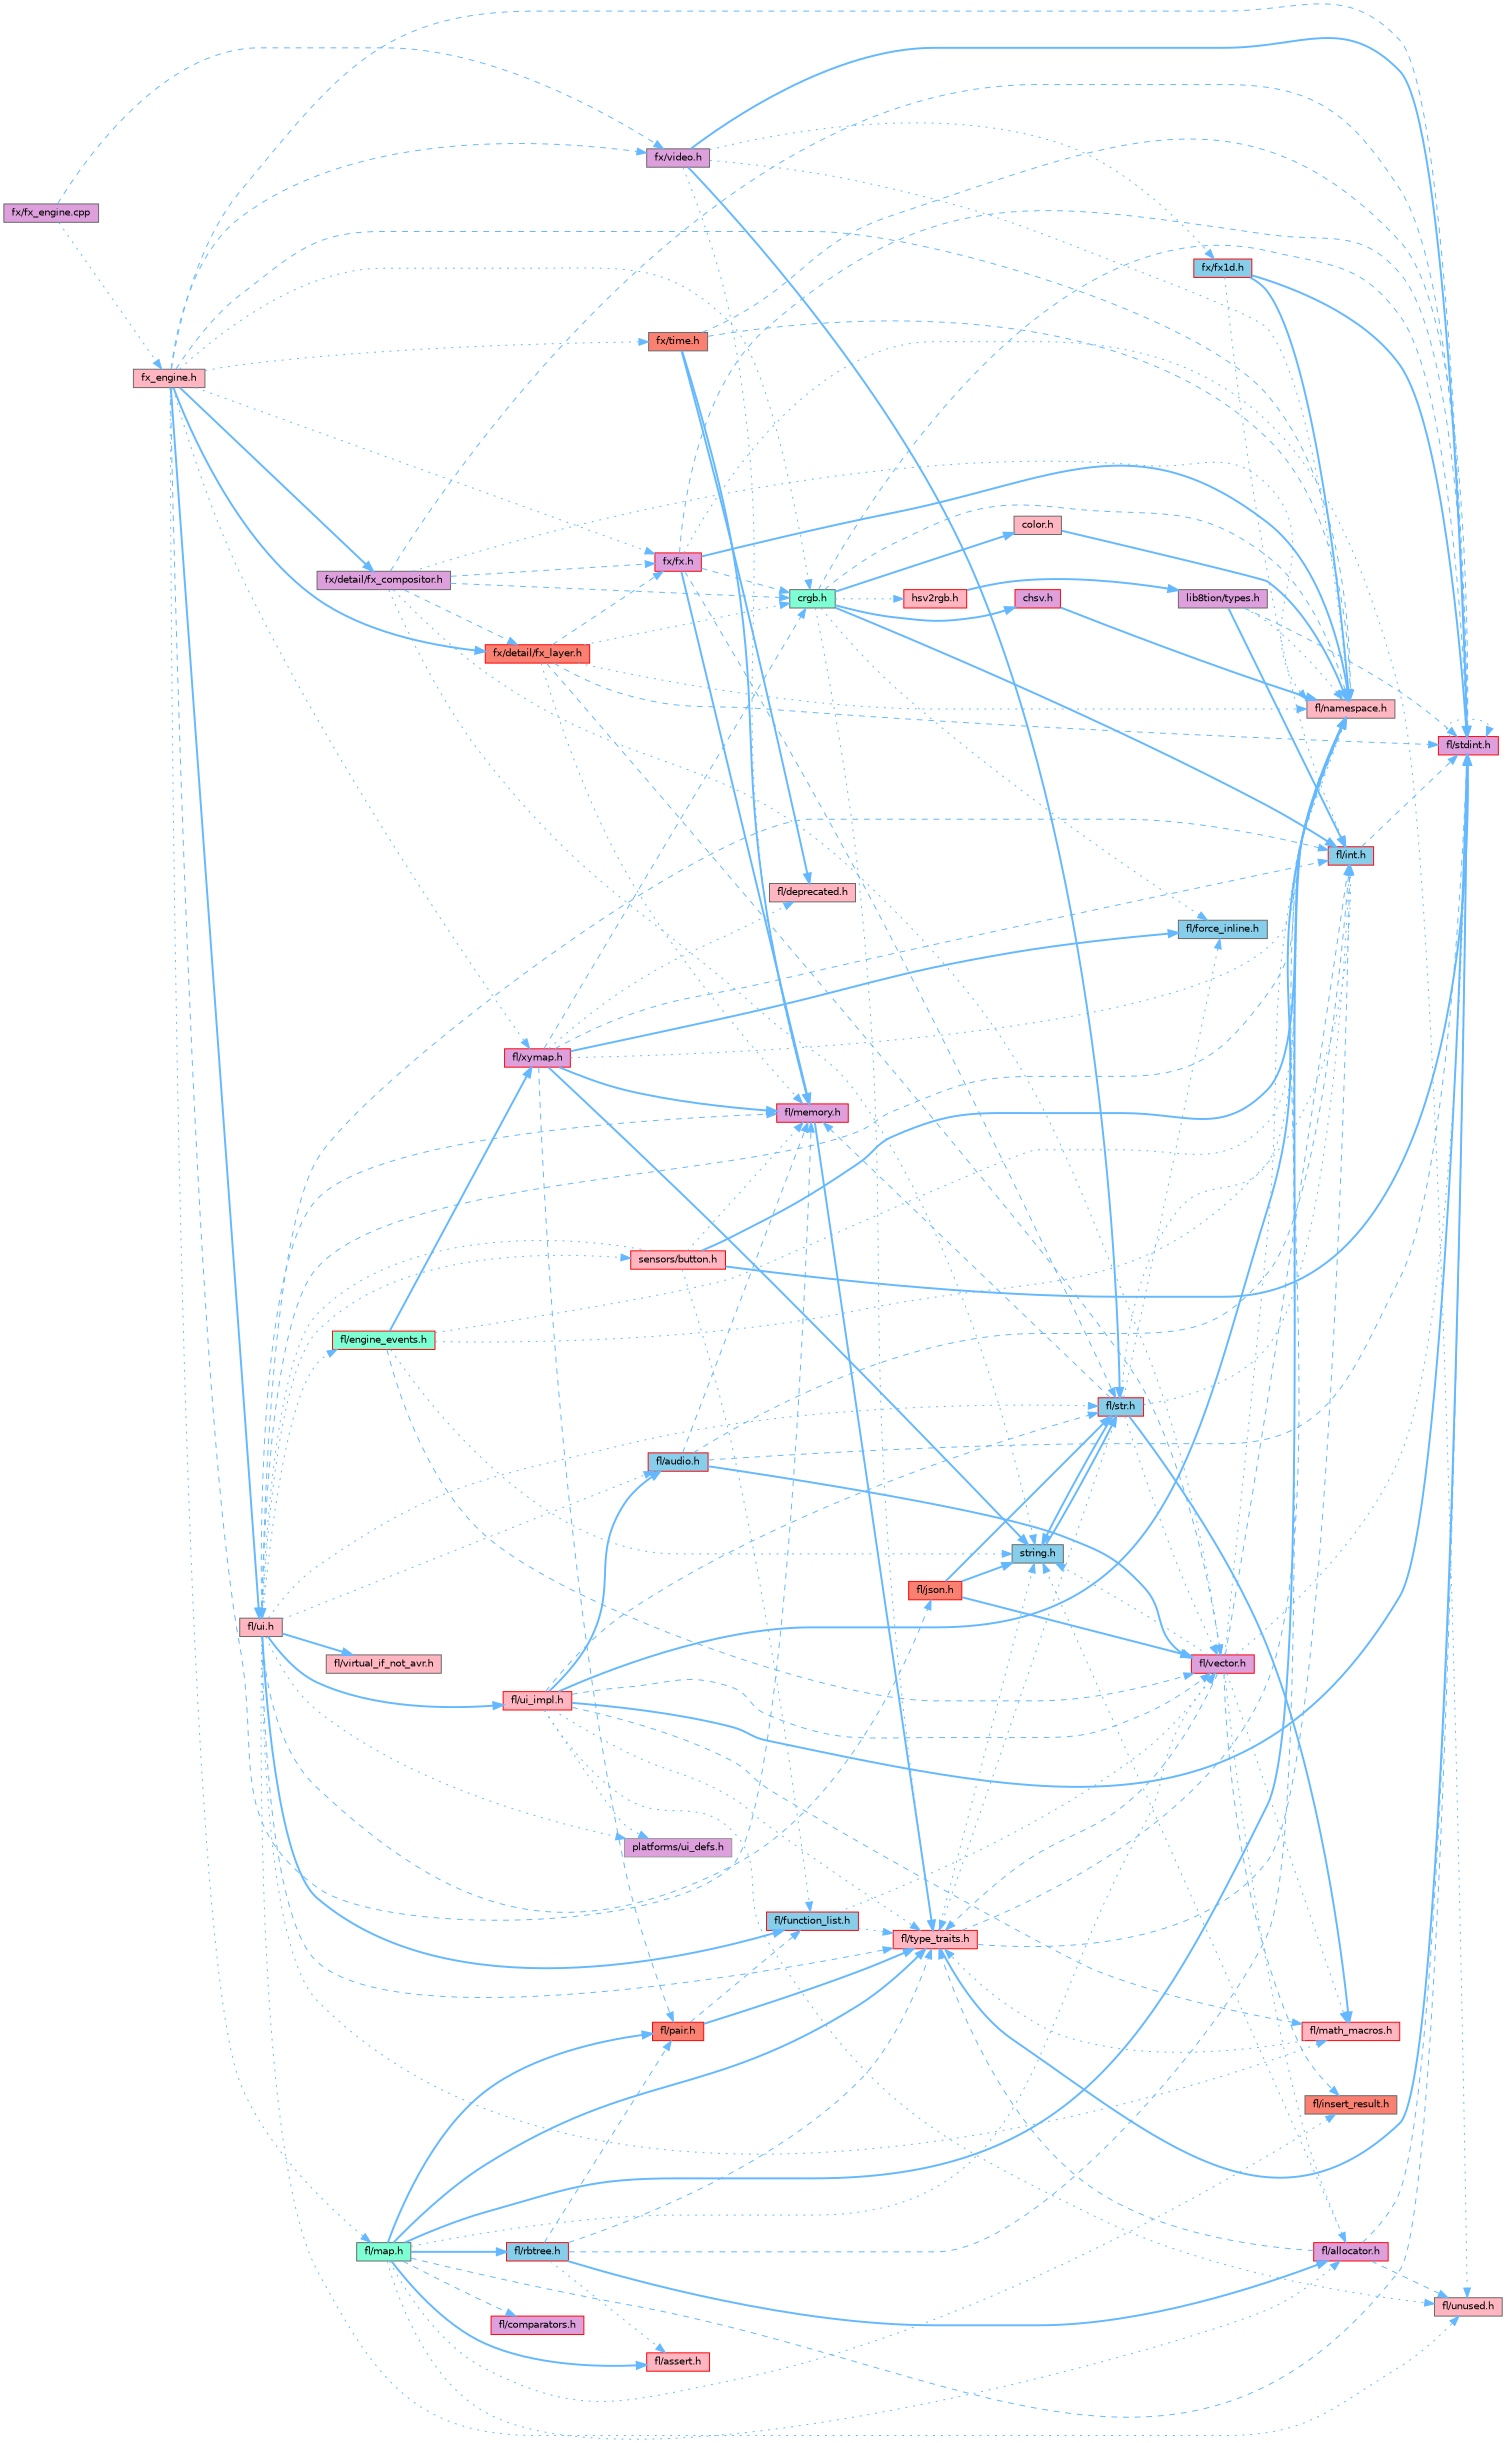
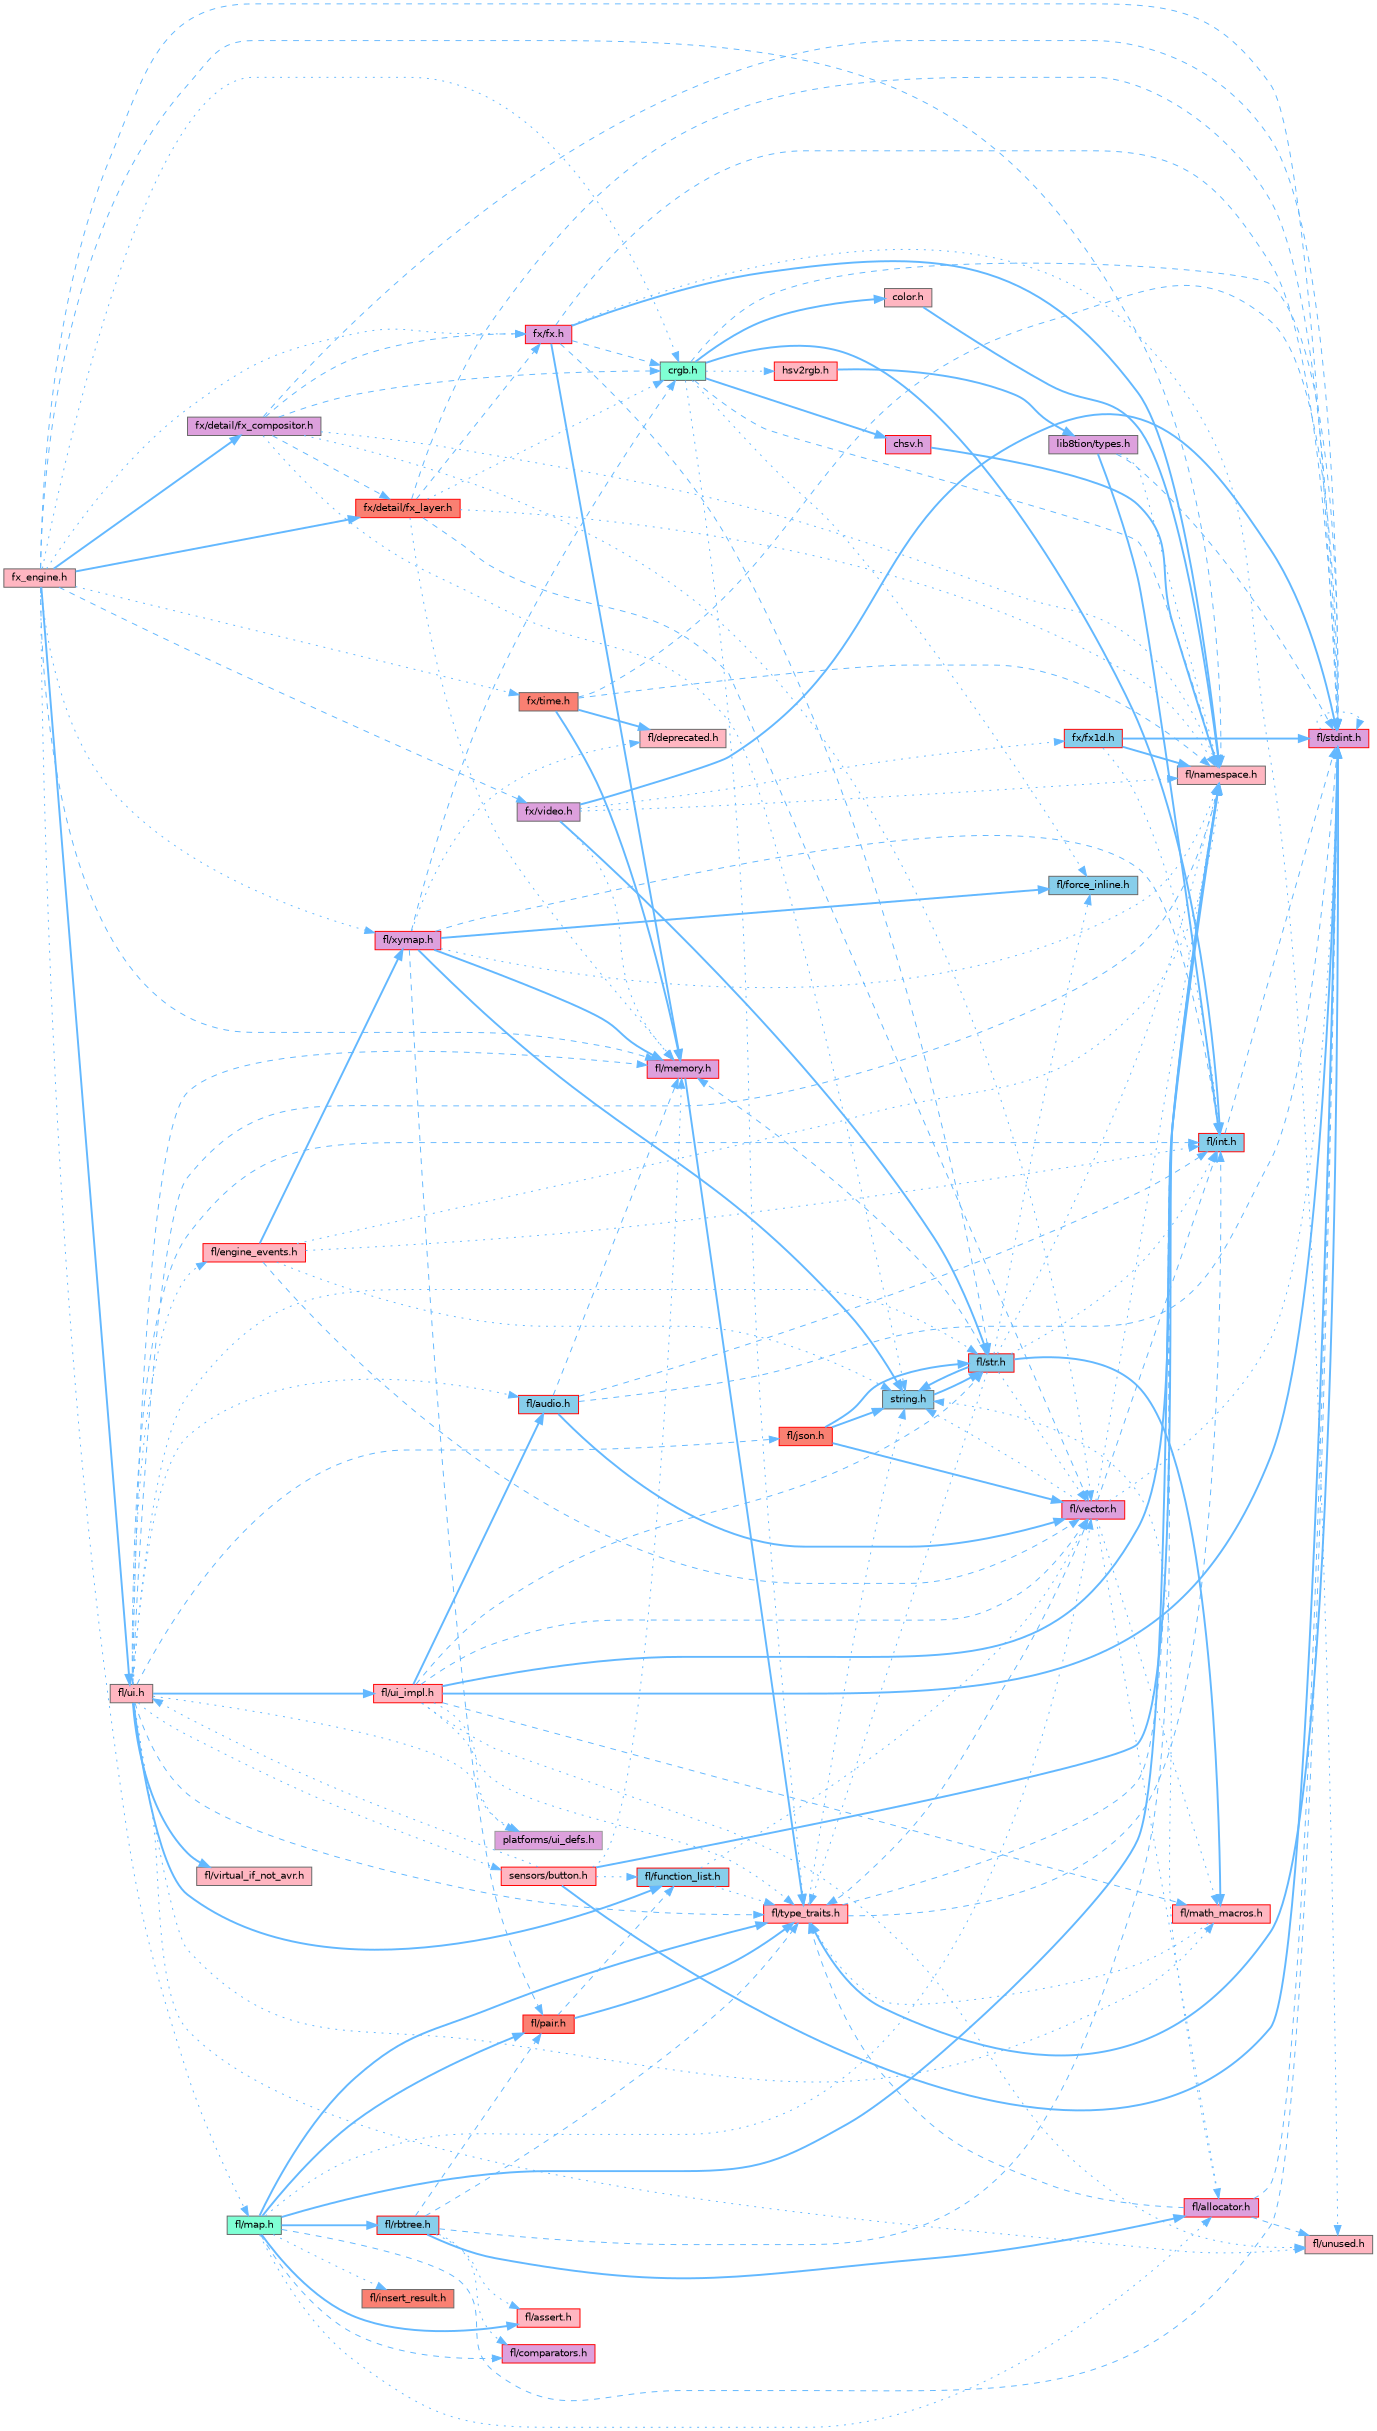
(51, 213) -> none
(384, 1340) -> (254, 1253)
(1238, 1825) -> none
none -> (476, 2282)
